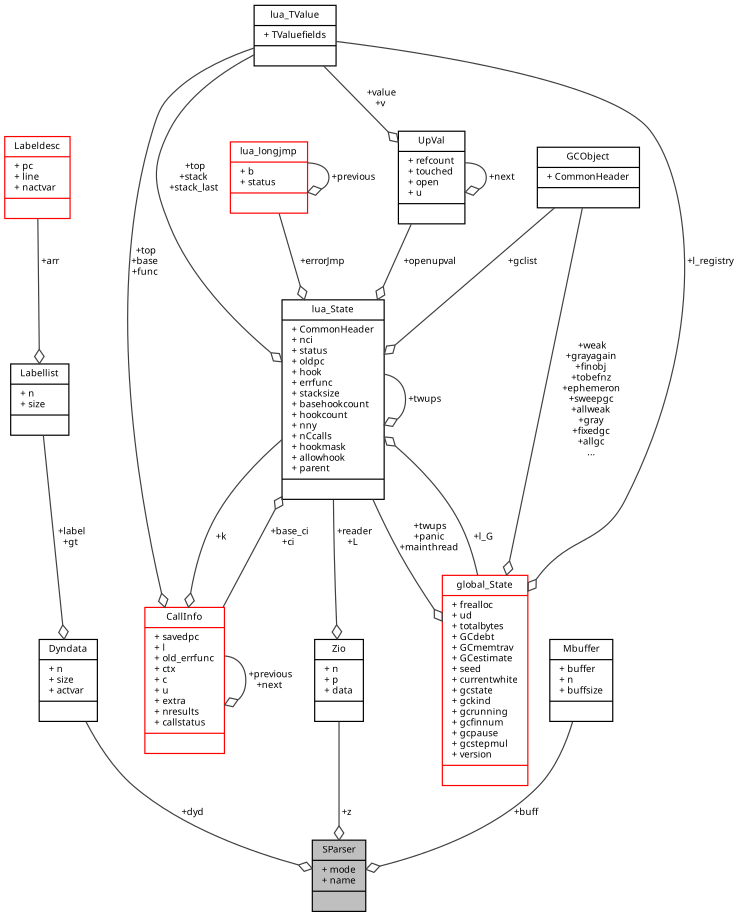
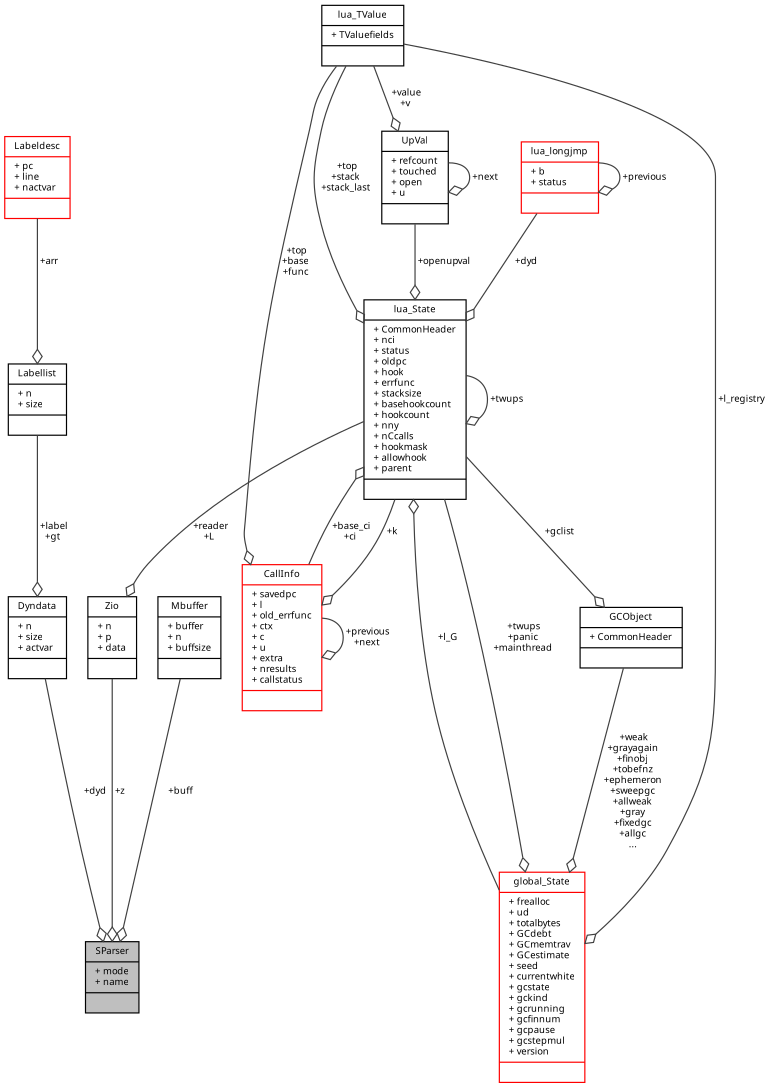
(321, 262) -> (525, 262)
(475, 276) -> (530, 527)
